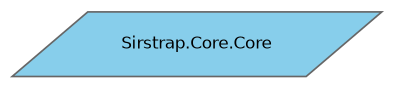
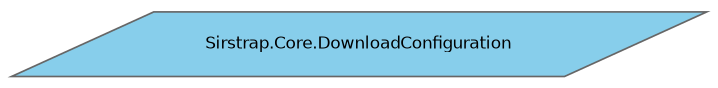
(197, 44) -> (359, 44)
